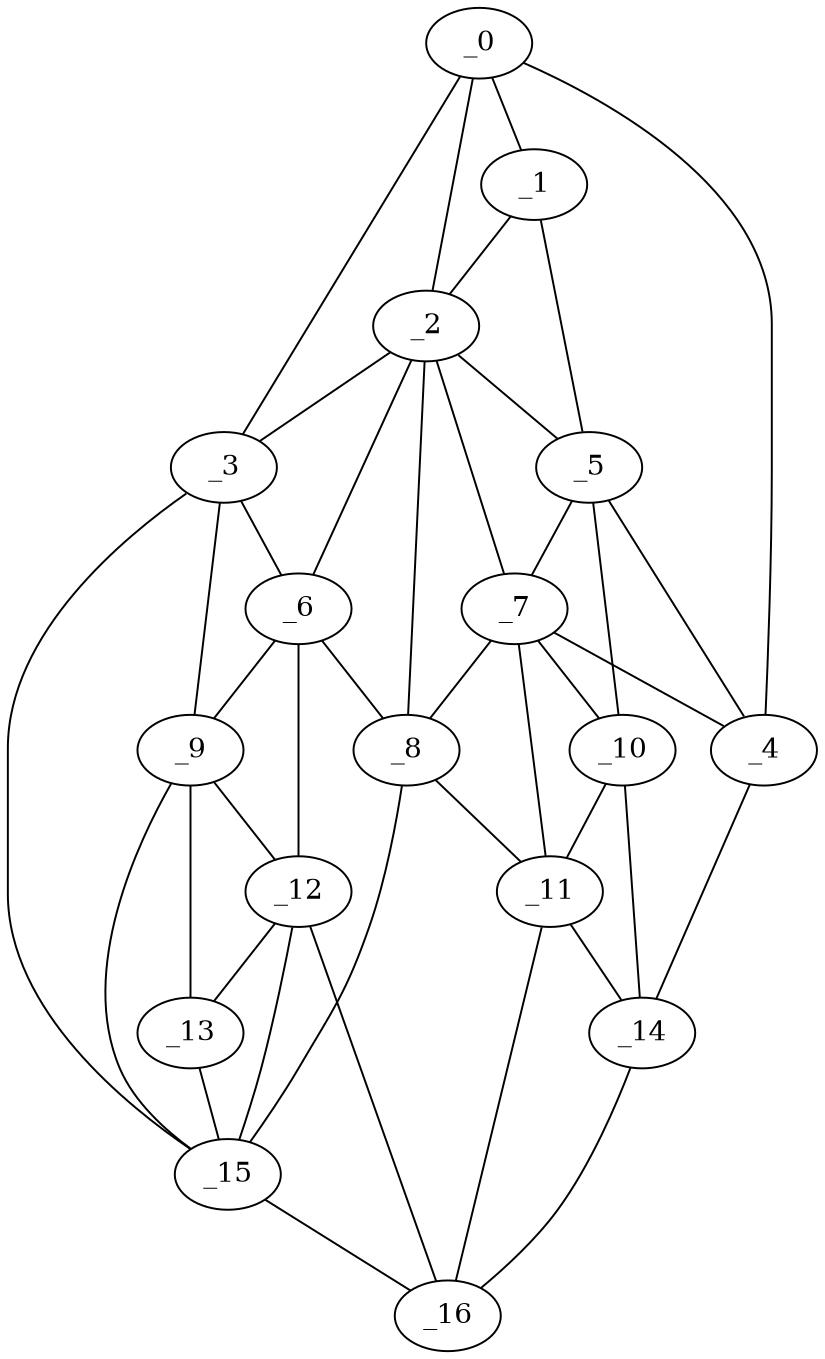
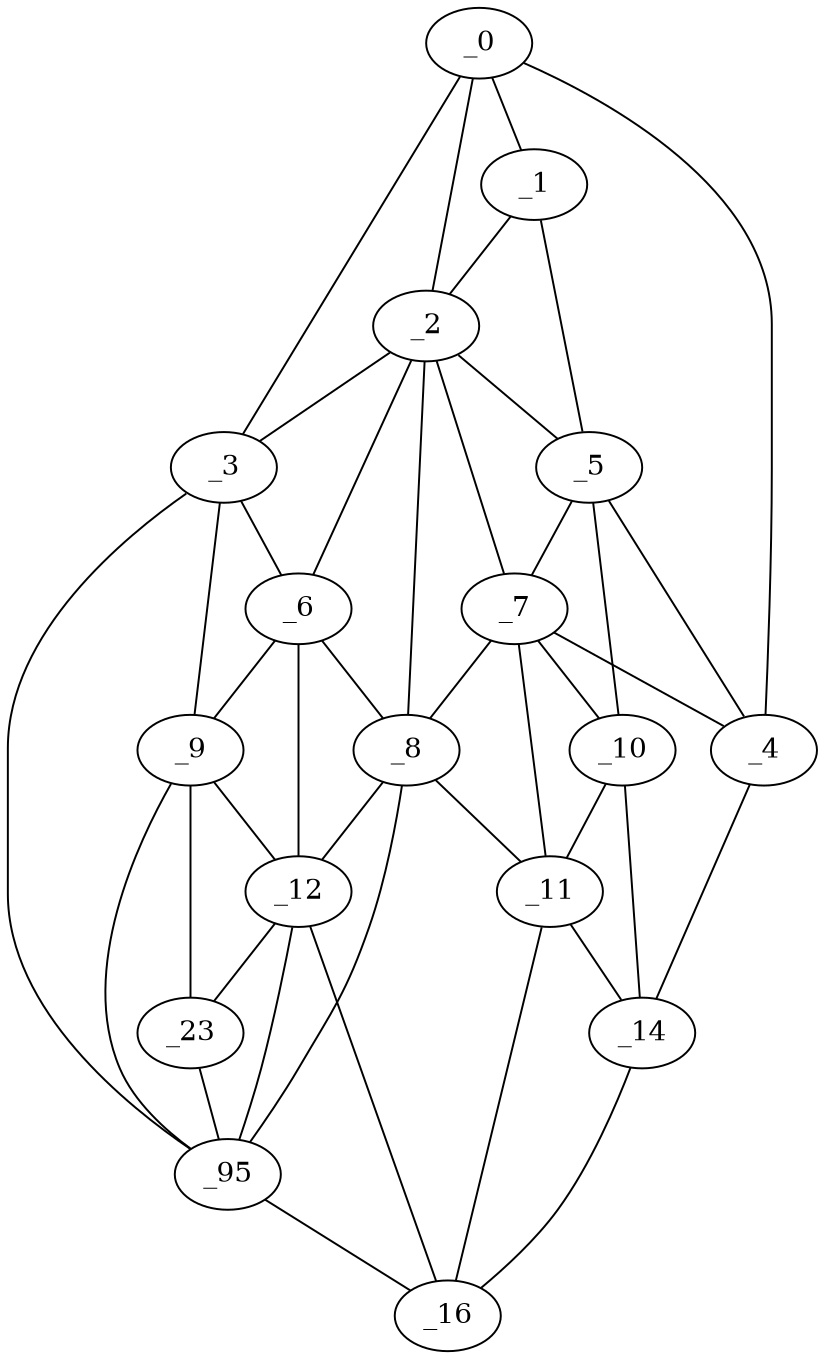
none -> (352, 821)
(190, 1033) -> (190, 1033)
(228, 1174) -> (228, 1174)
